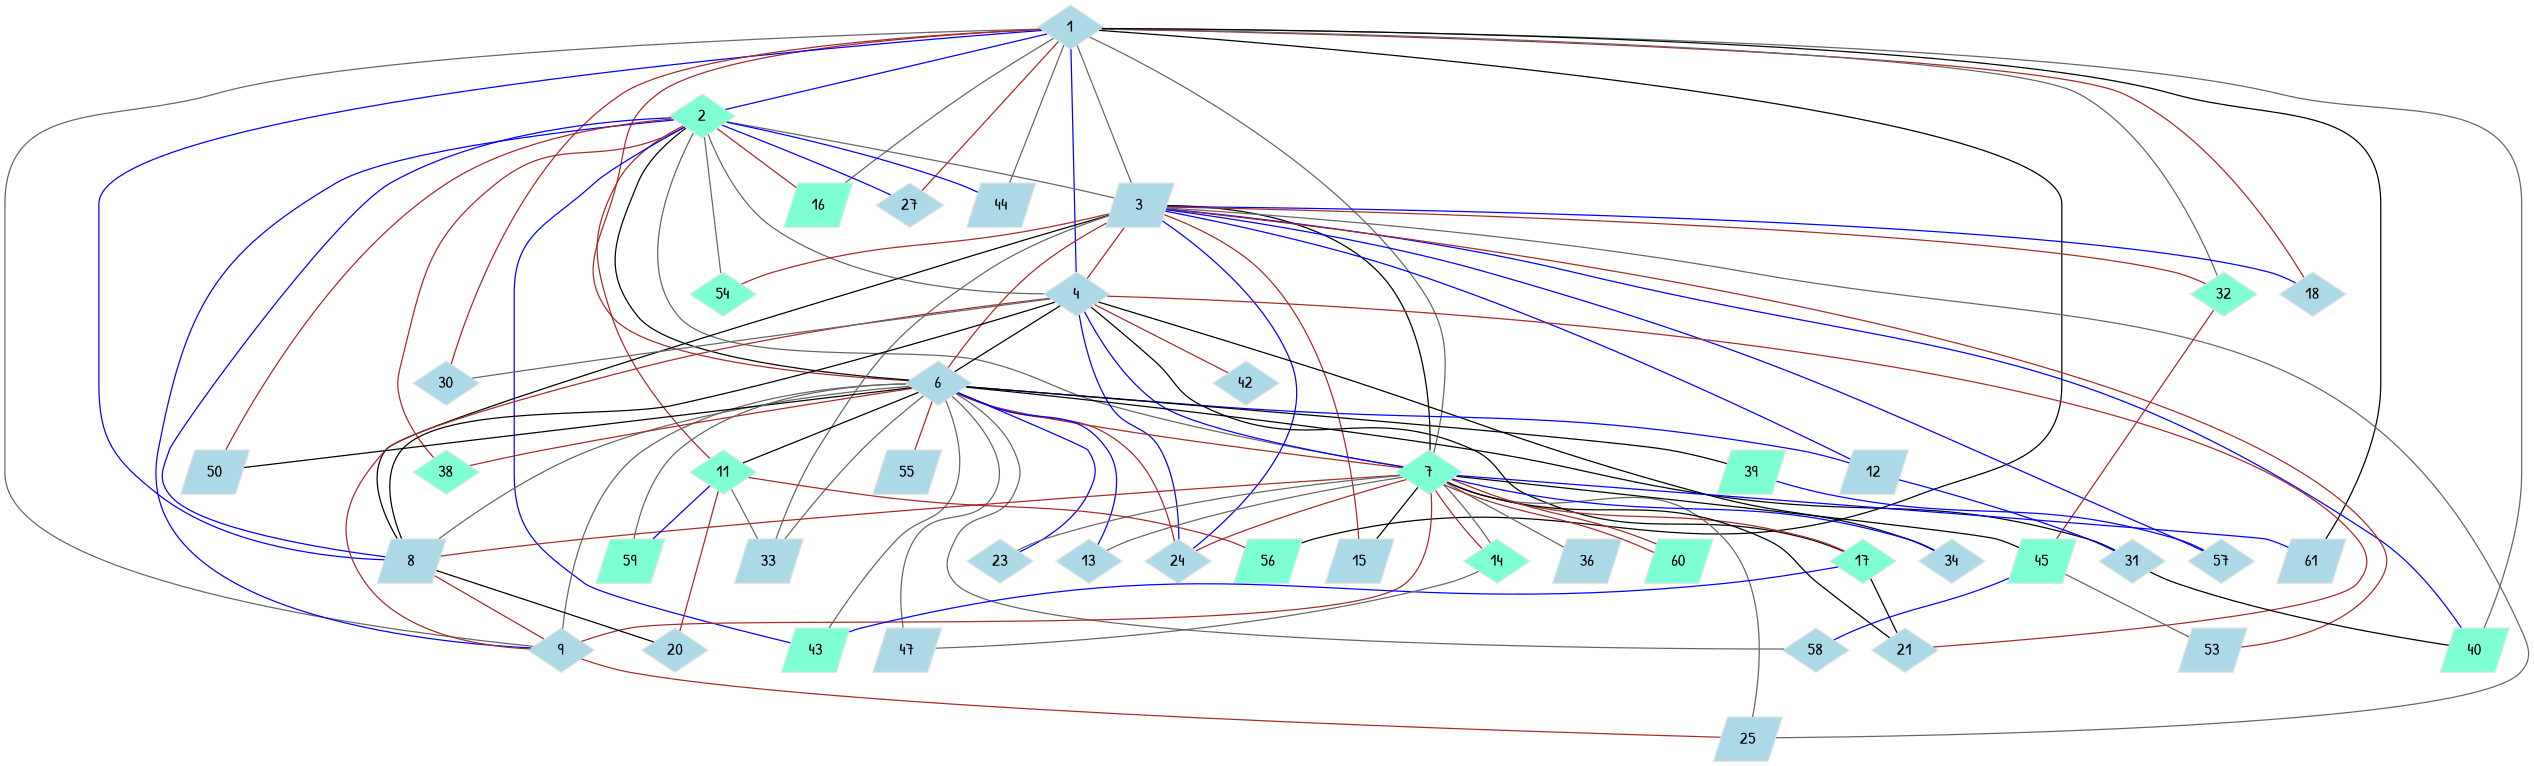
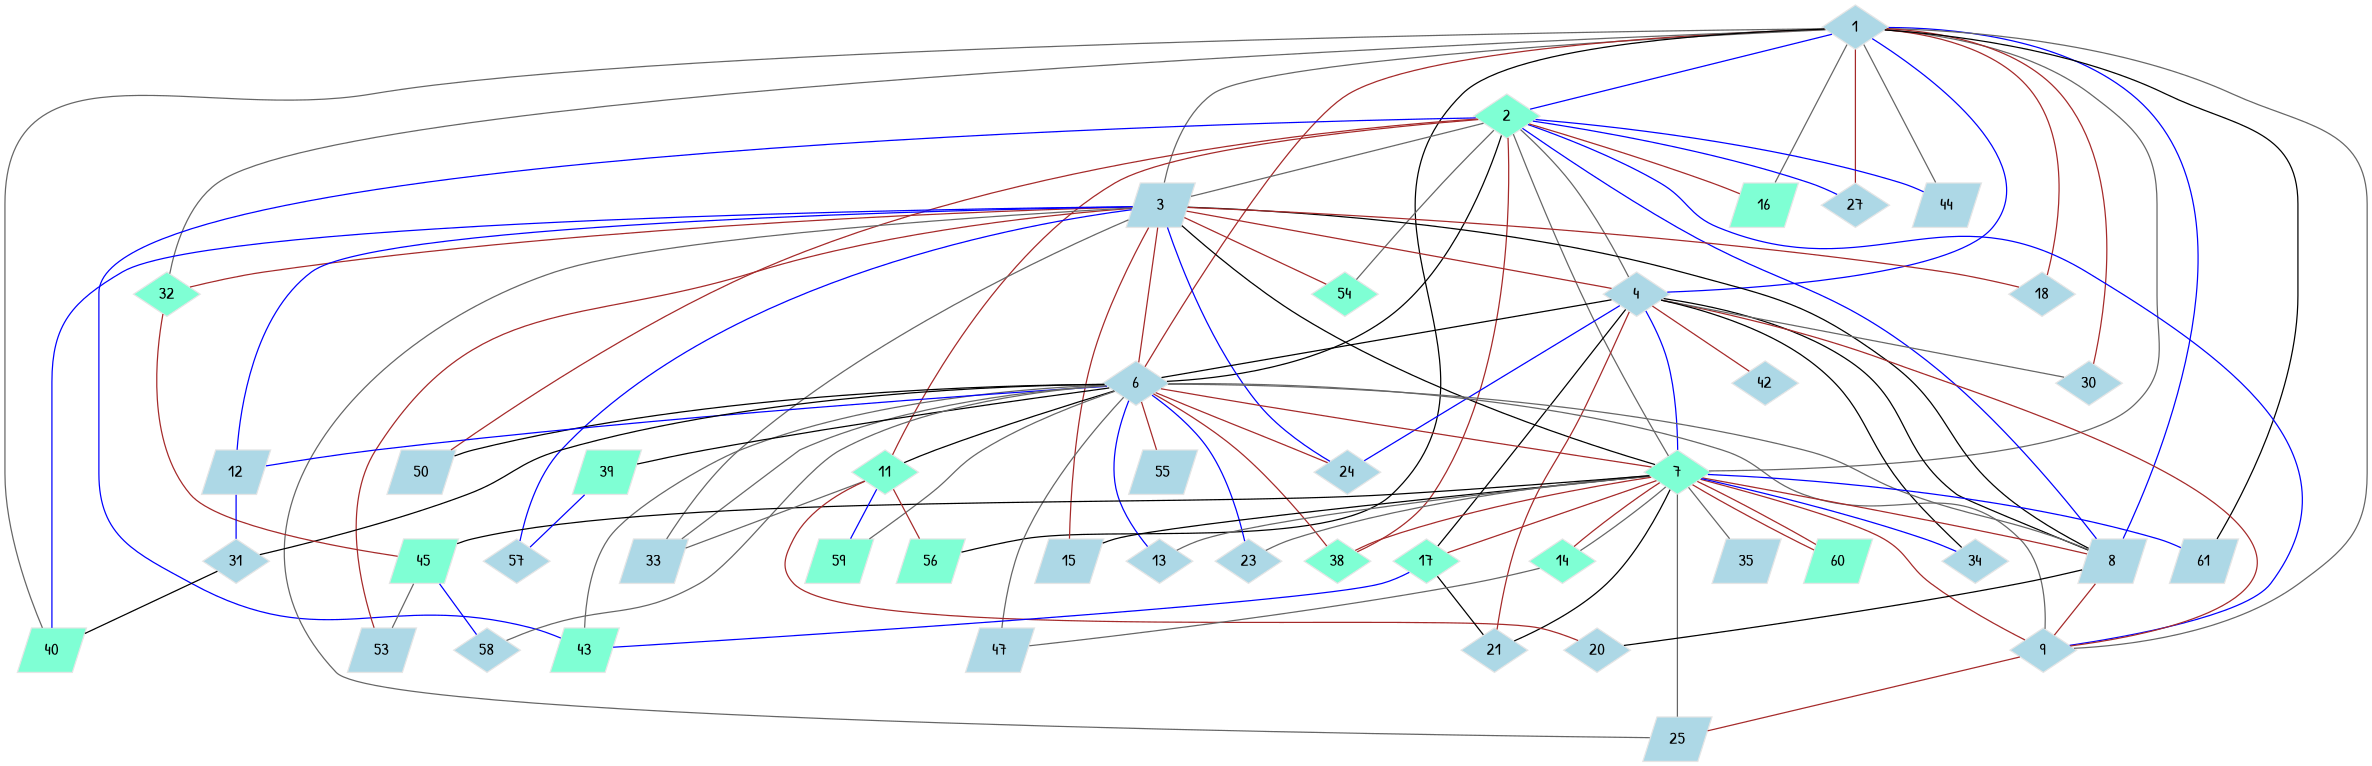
(1819, 225) -> (1584, 232)
(1300, 511) -> (1501, 506)
(1587, 561) -> (1747, 561)
